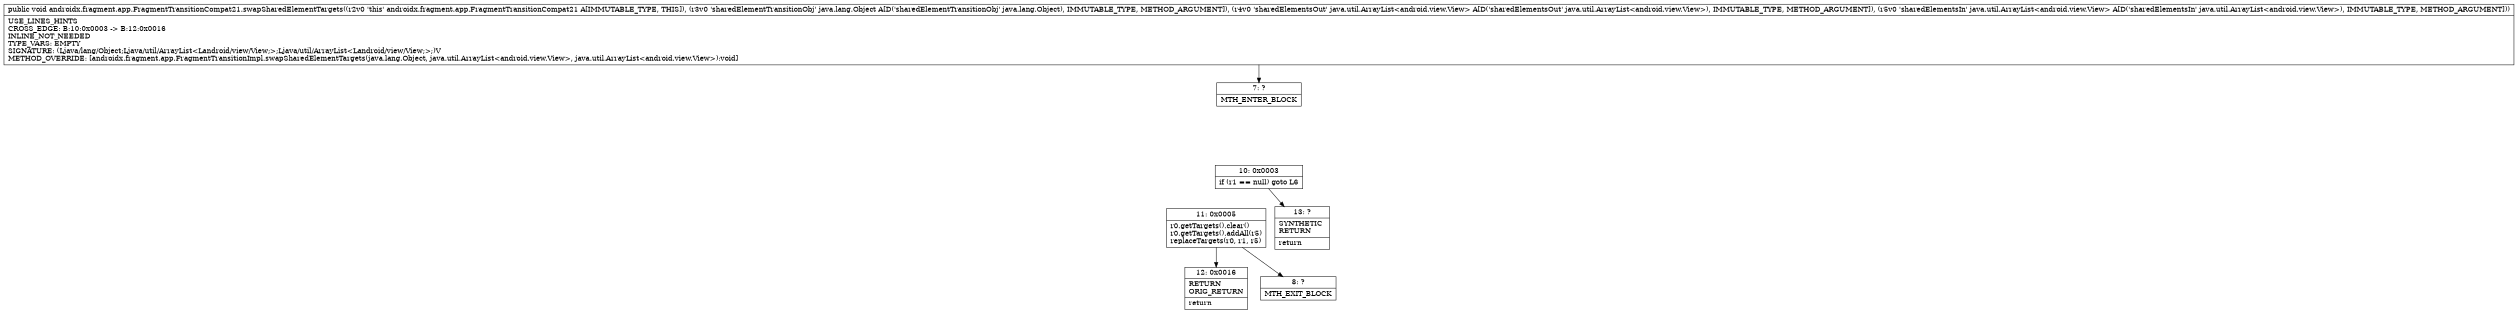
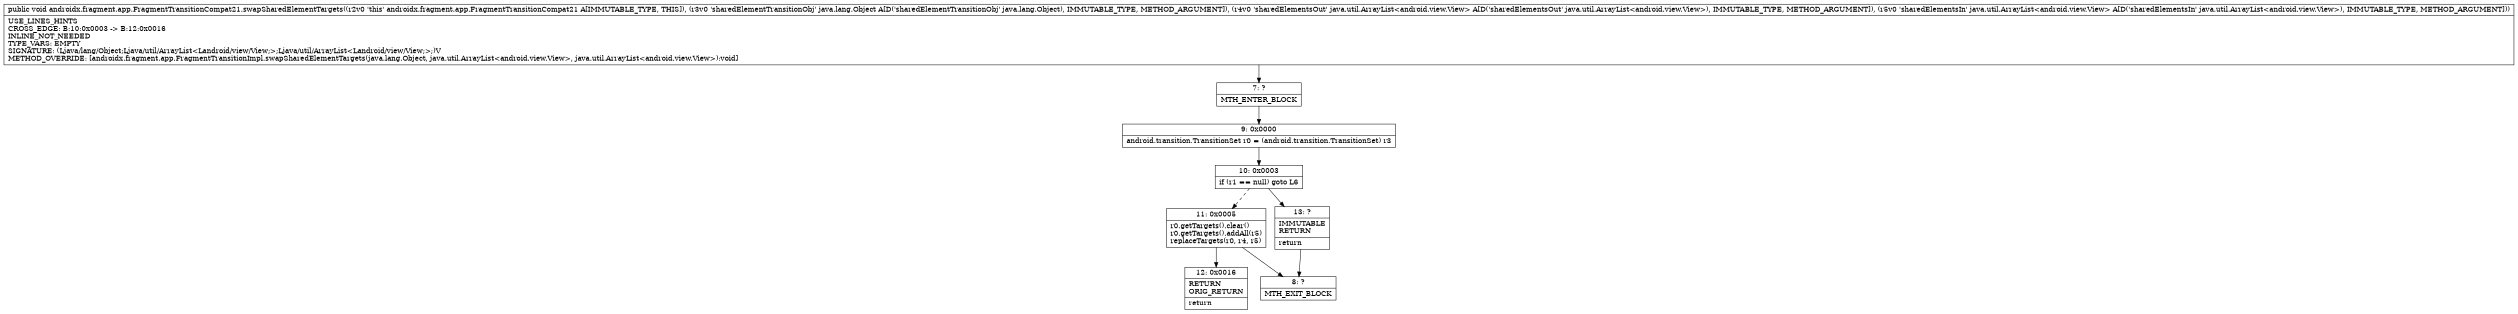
none -> (1259, 136)
none -> (1243, 197)
(1301, 224) -> (1302, 224)
(1216, 241) -> (1216, 241)
none -> (1300, 261)
